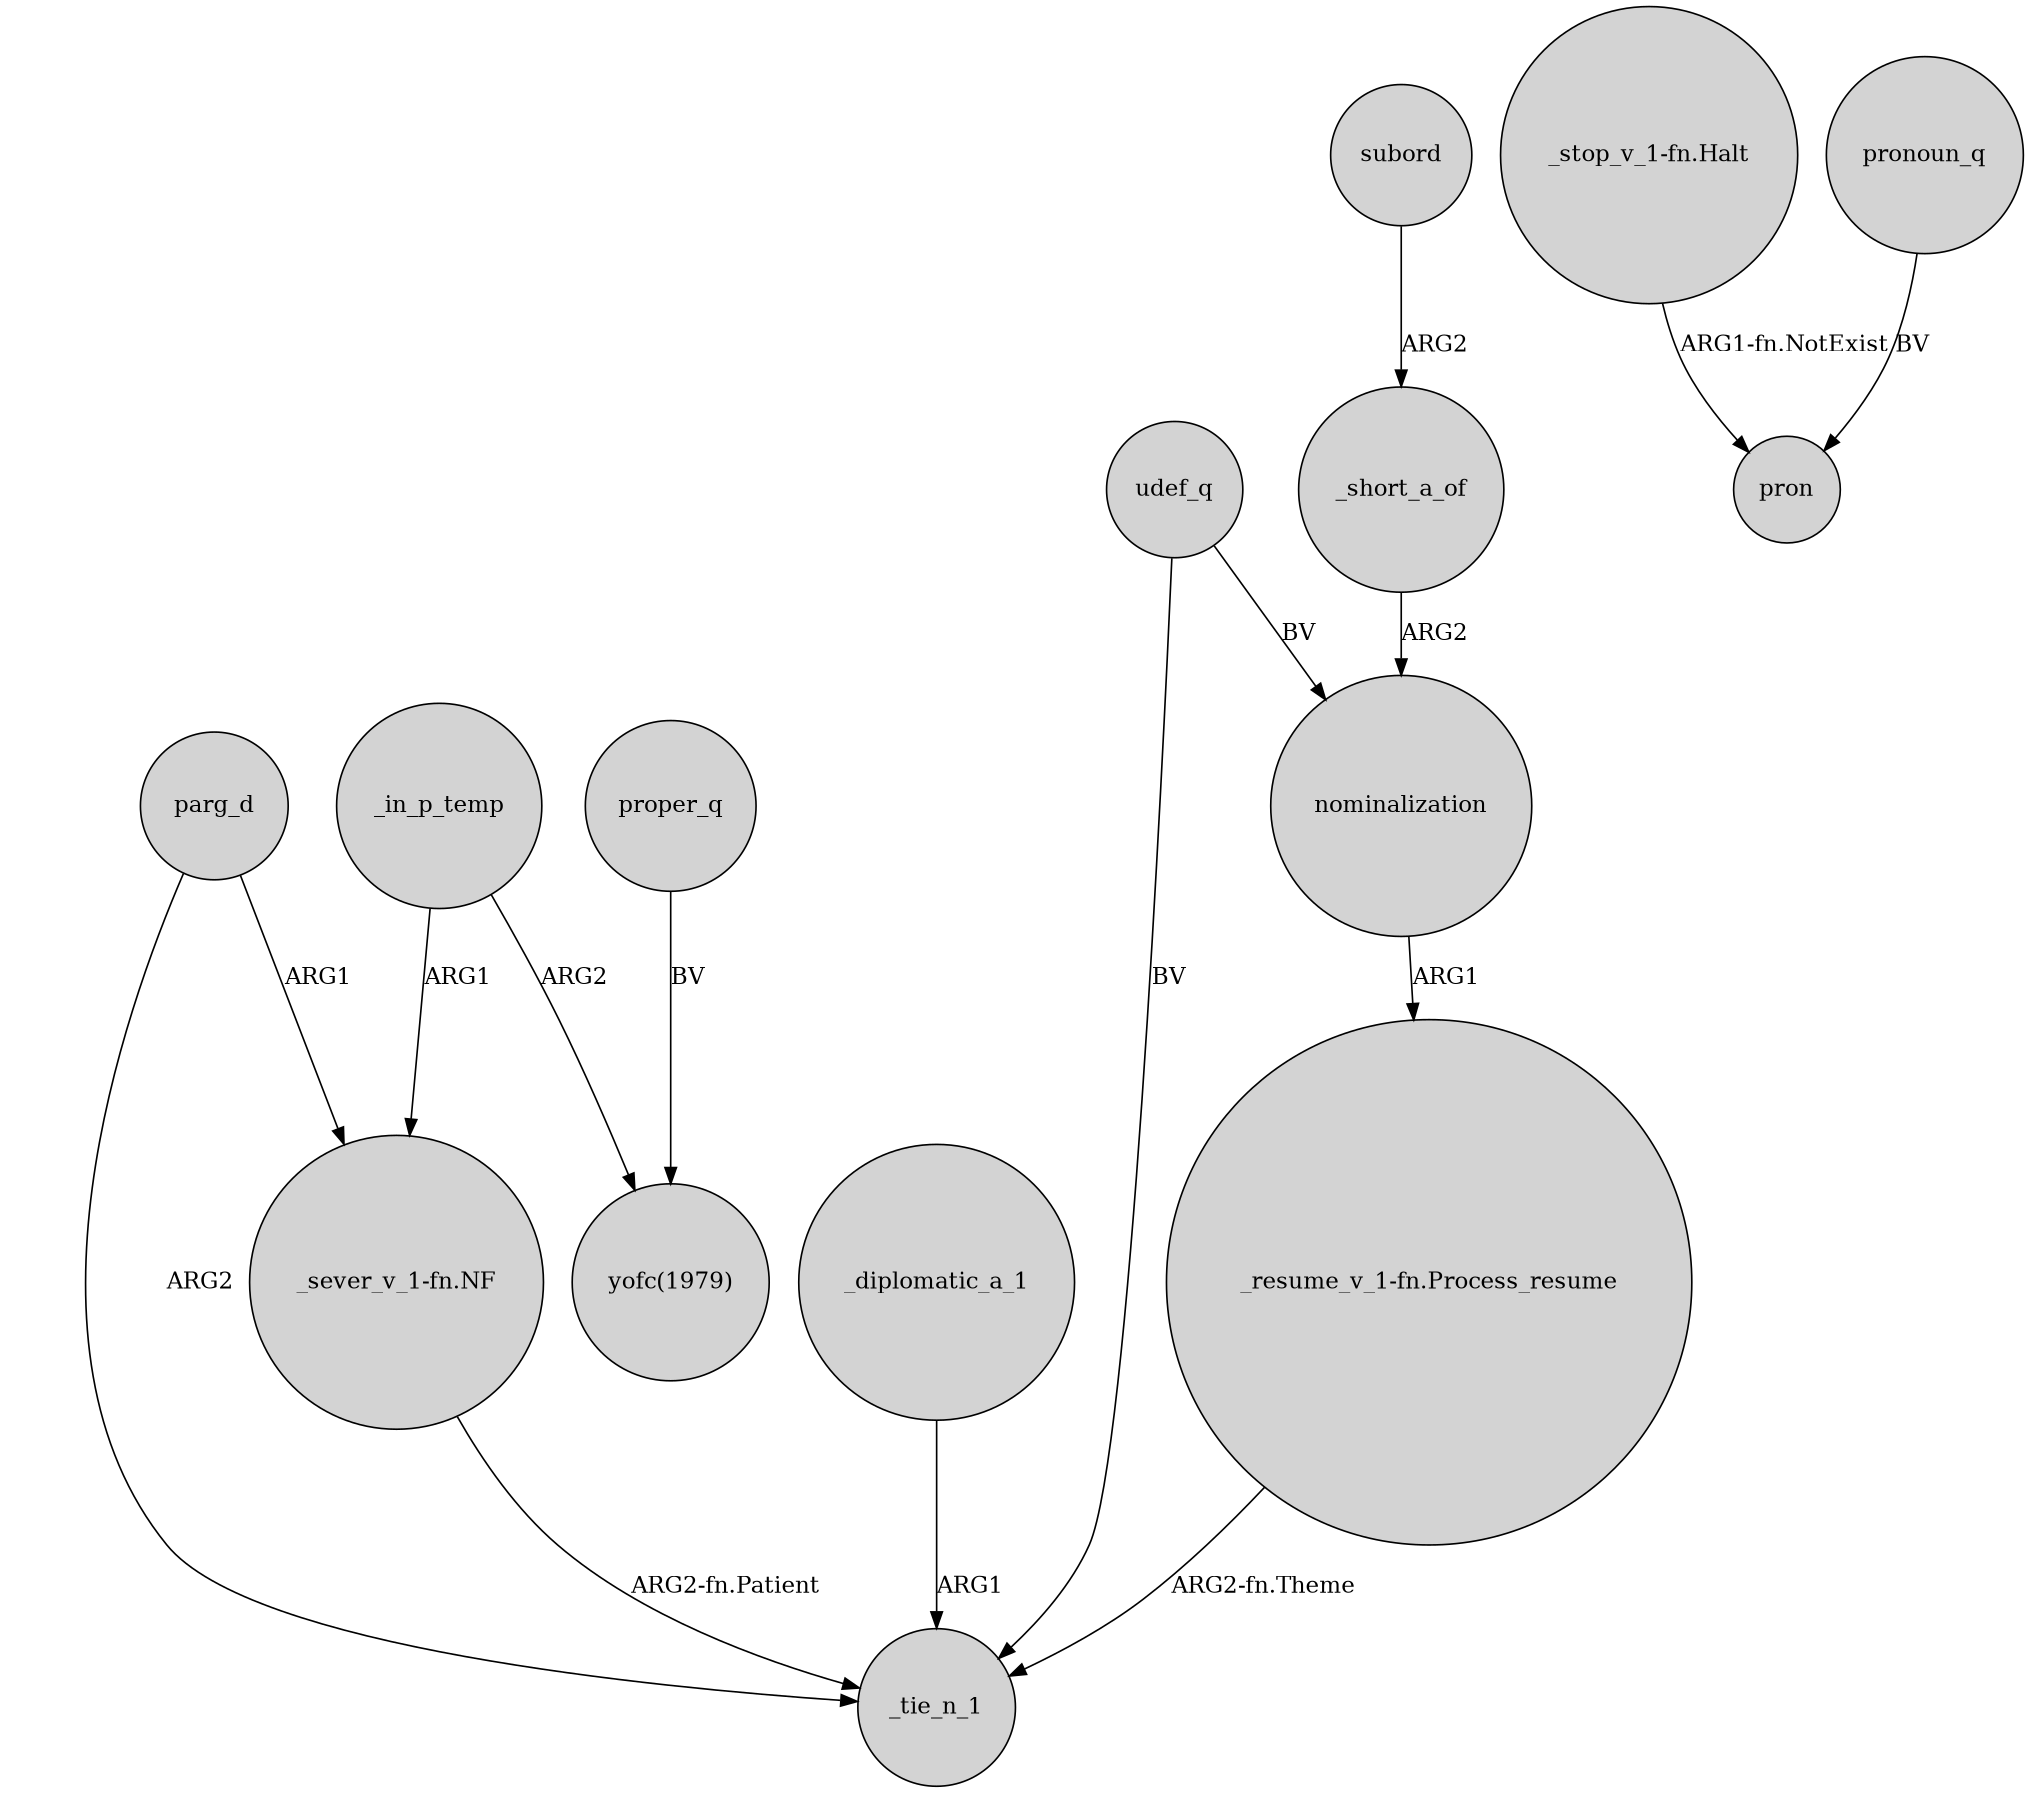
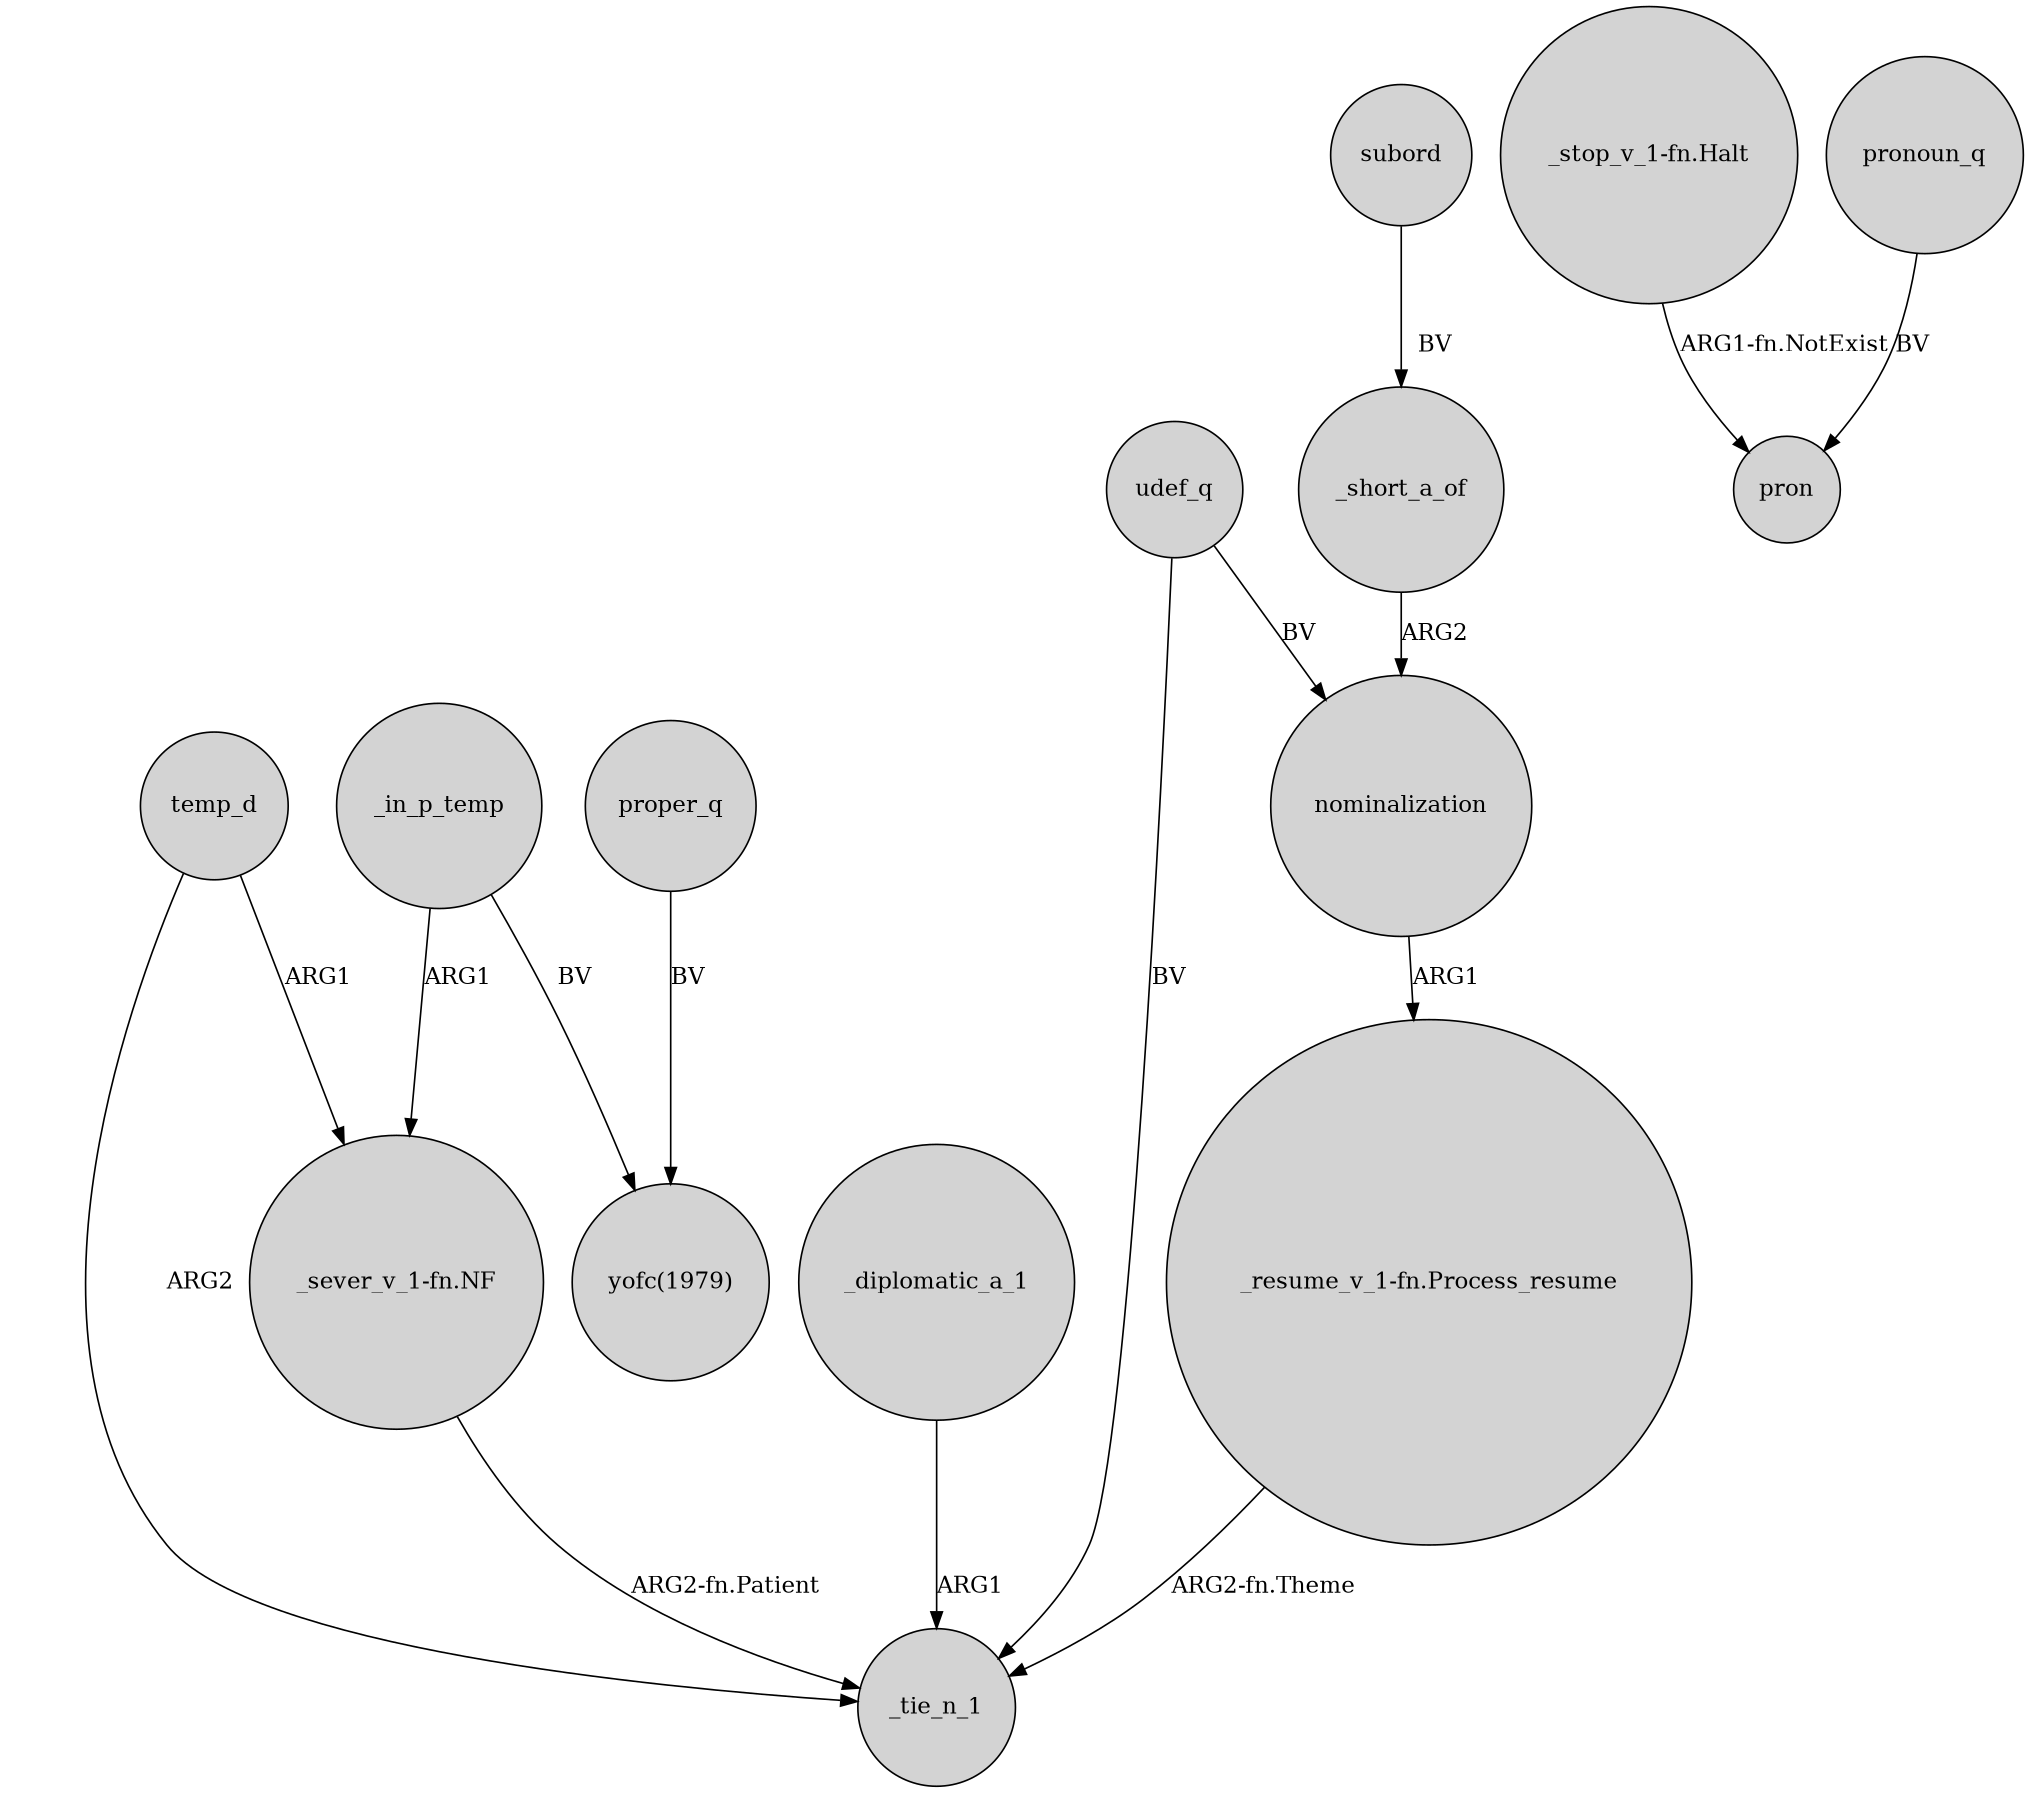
(1435, 345) -> (1435, 345)
(214, 806) -> (214, 806)
(575, 978) -> (575, 978)
